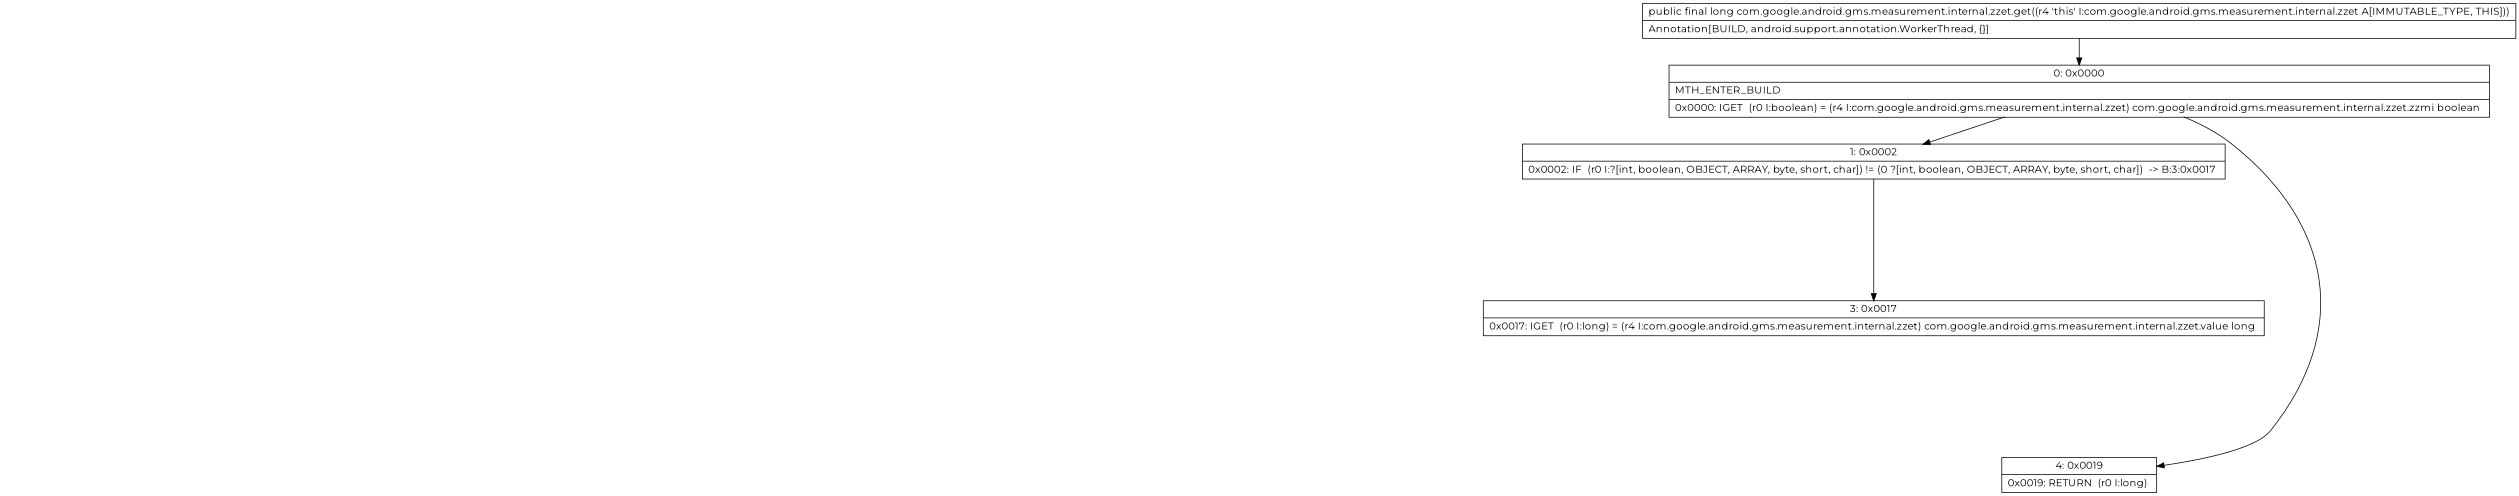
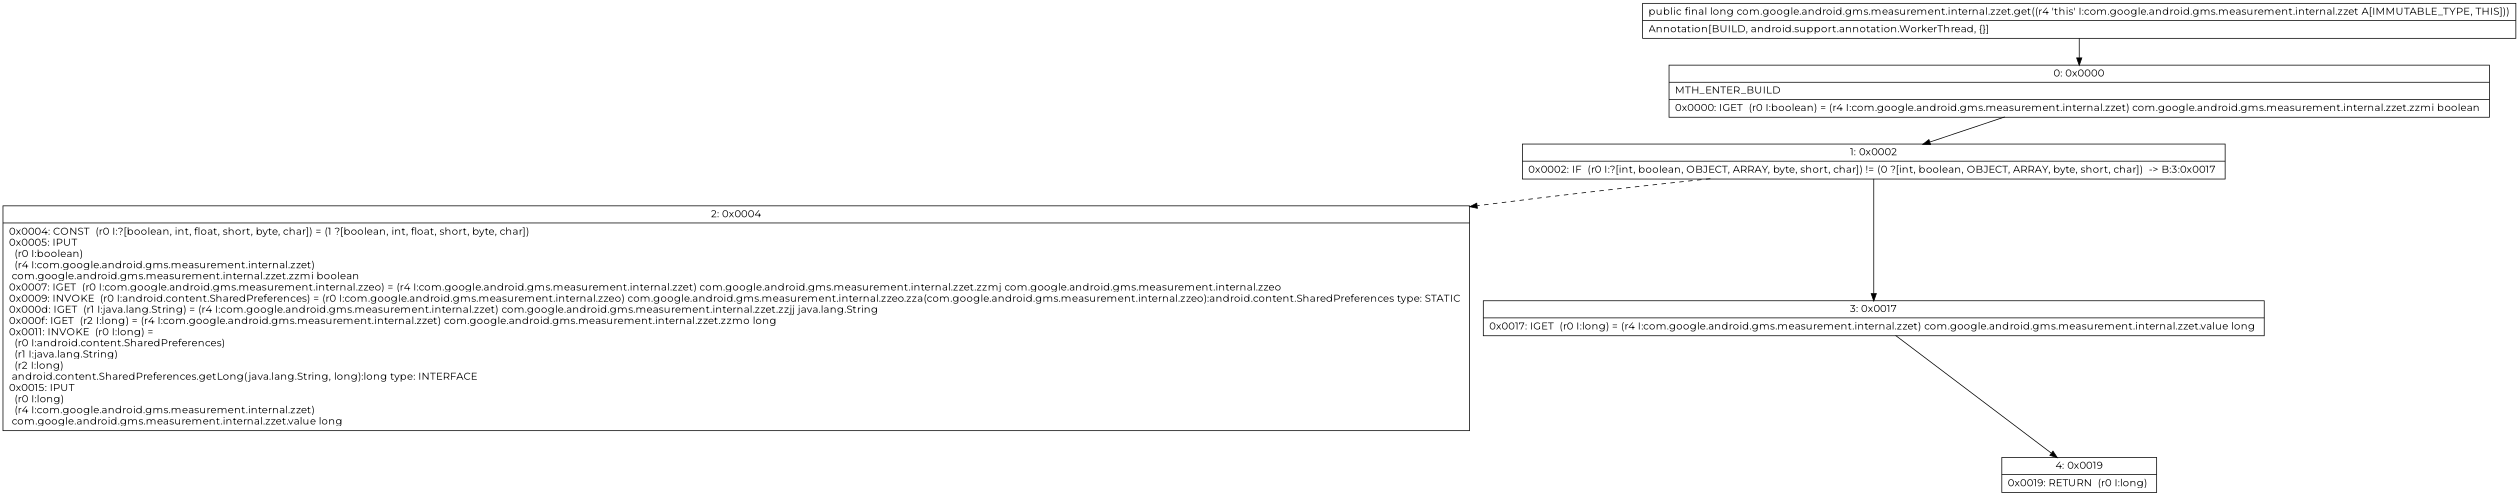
(2320, 308) -> (1973, 394)
none -> (736, 318)
